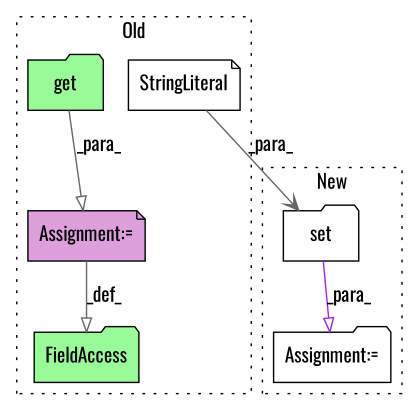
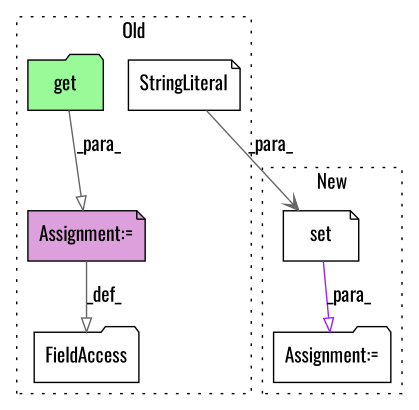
(321, 236) -> (321, 236)
(87, 357) -> (87, 357)
